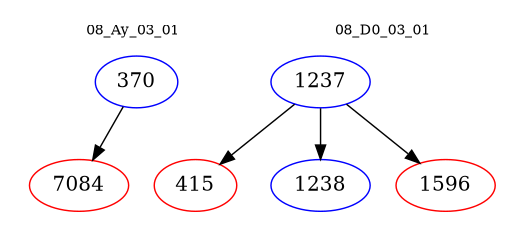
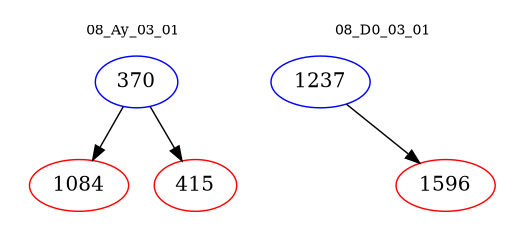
(269, 125) -> (162, 127)
(79, 185) -> (79, 185)
(321, 185) -> none
